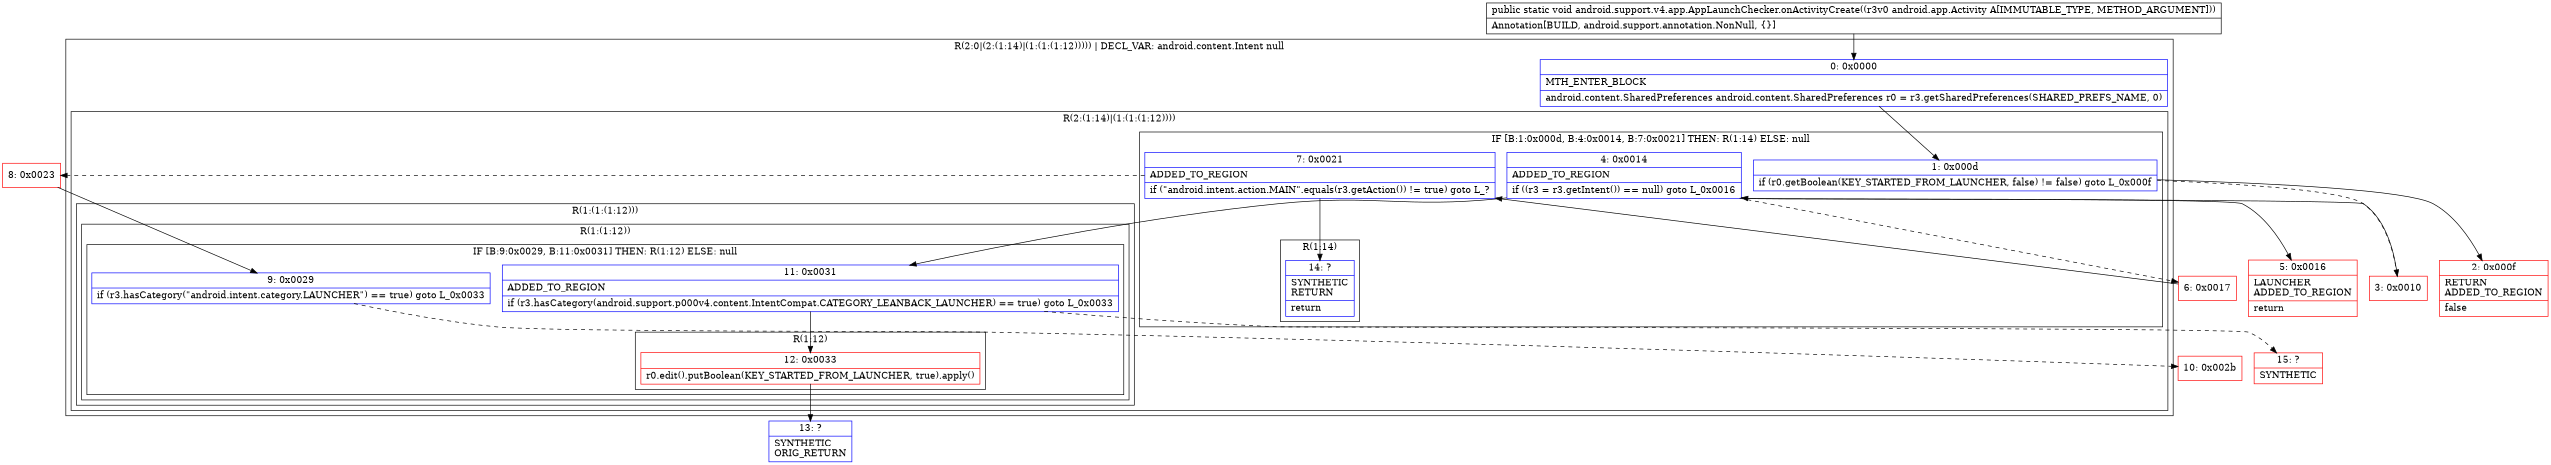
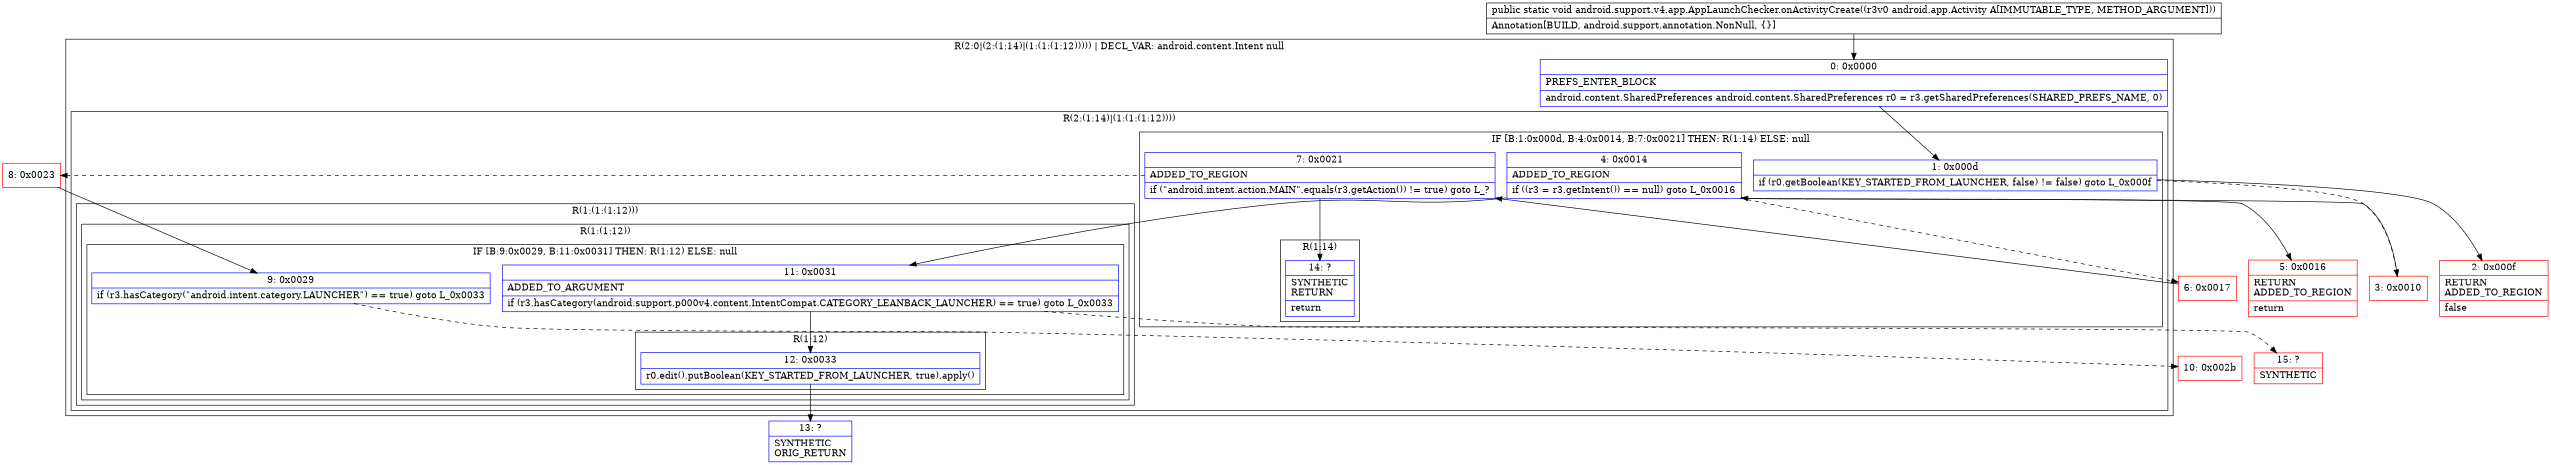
(1596, 82) -> (1601, 82)
(2282, 283) -> (2275, 283)
(557, 288) -> (566, 288)
(810, 368) -> (810, 368)
